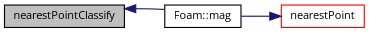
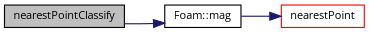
(150, 9) -> (139, 24)
